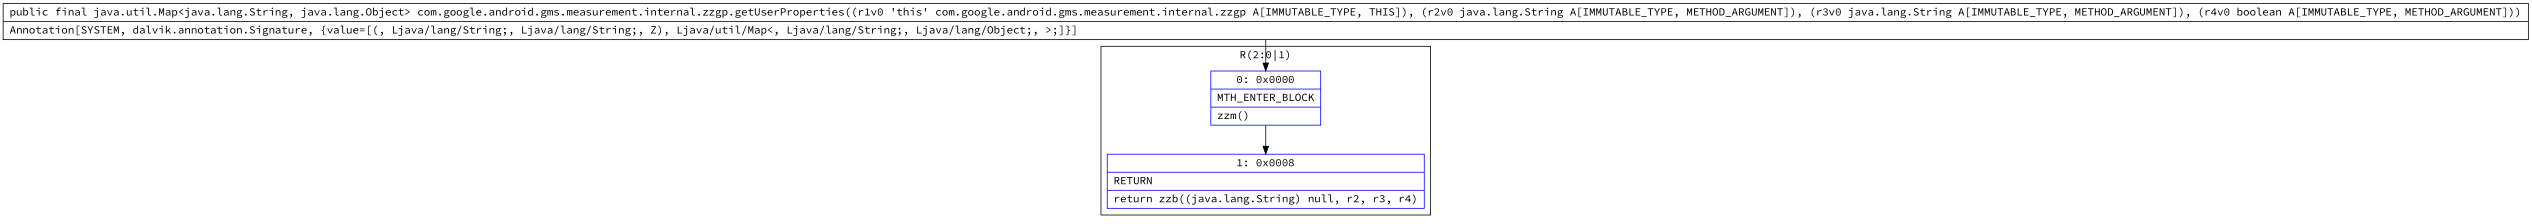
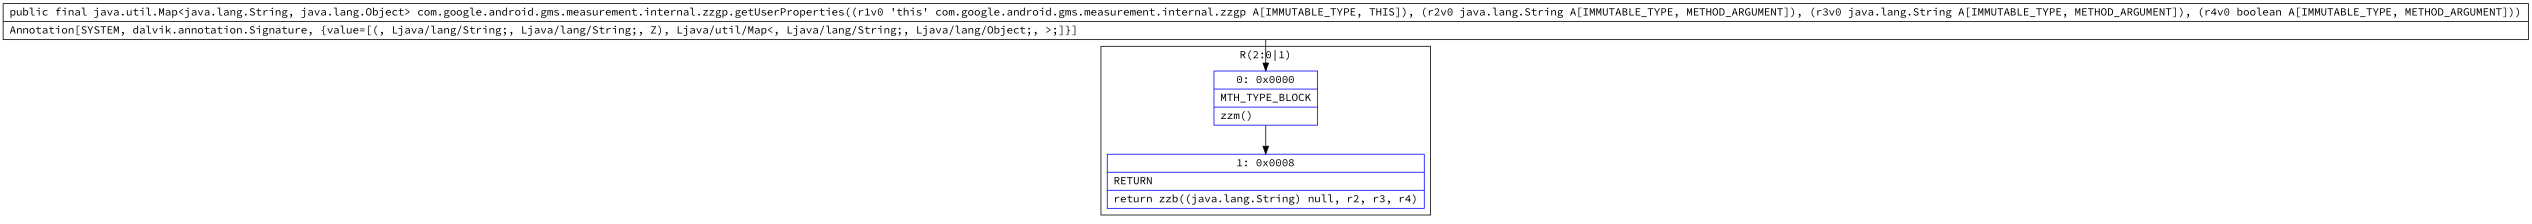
(1266, 98) -> (1266, 98)
